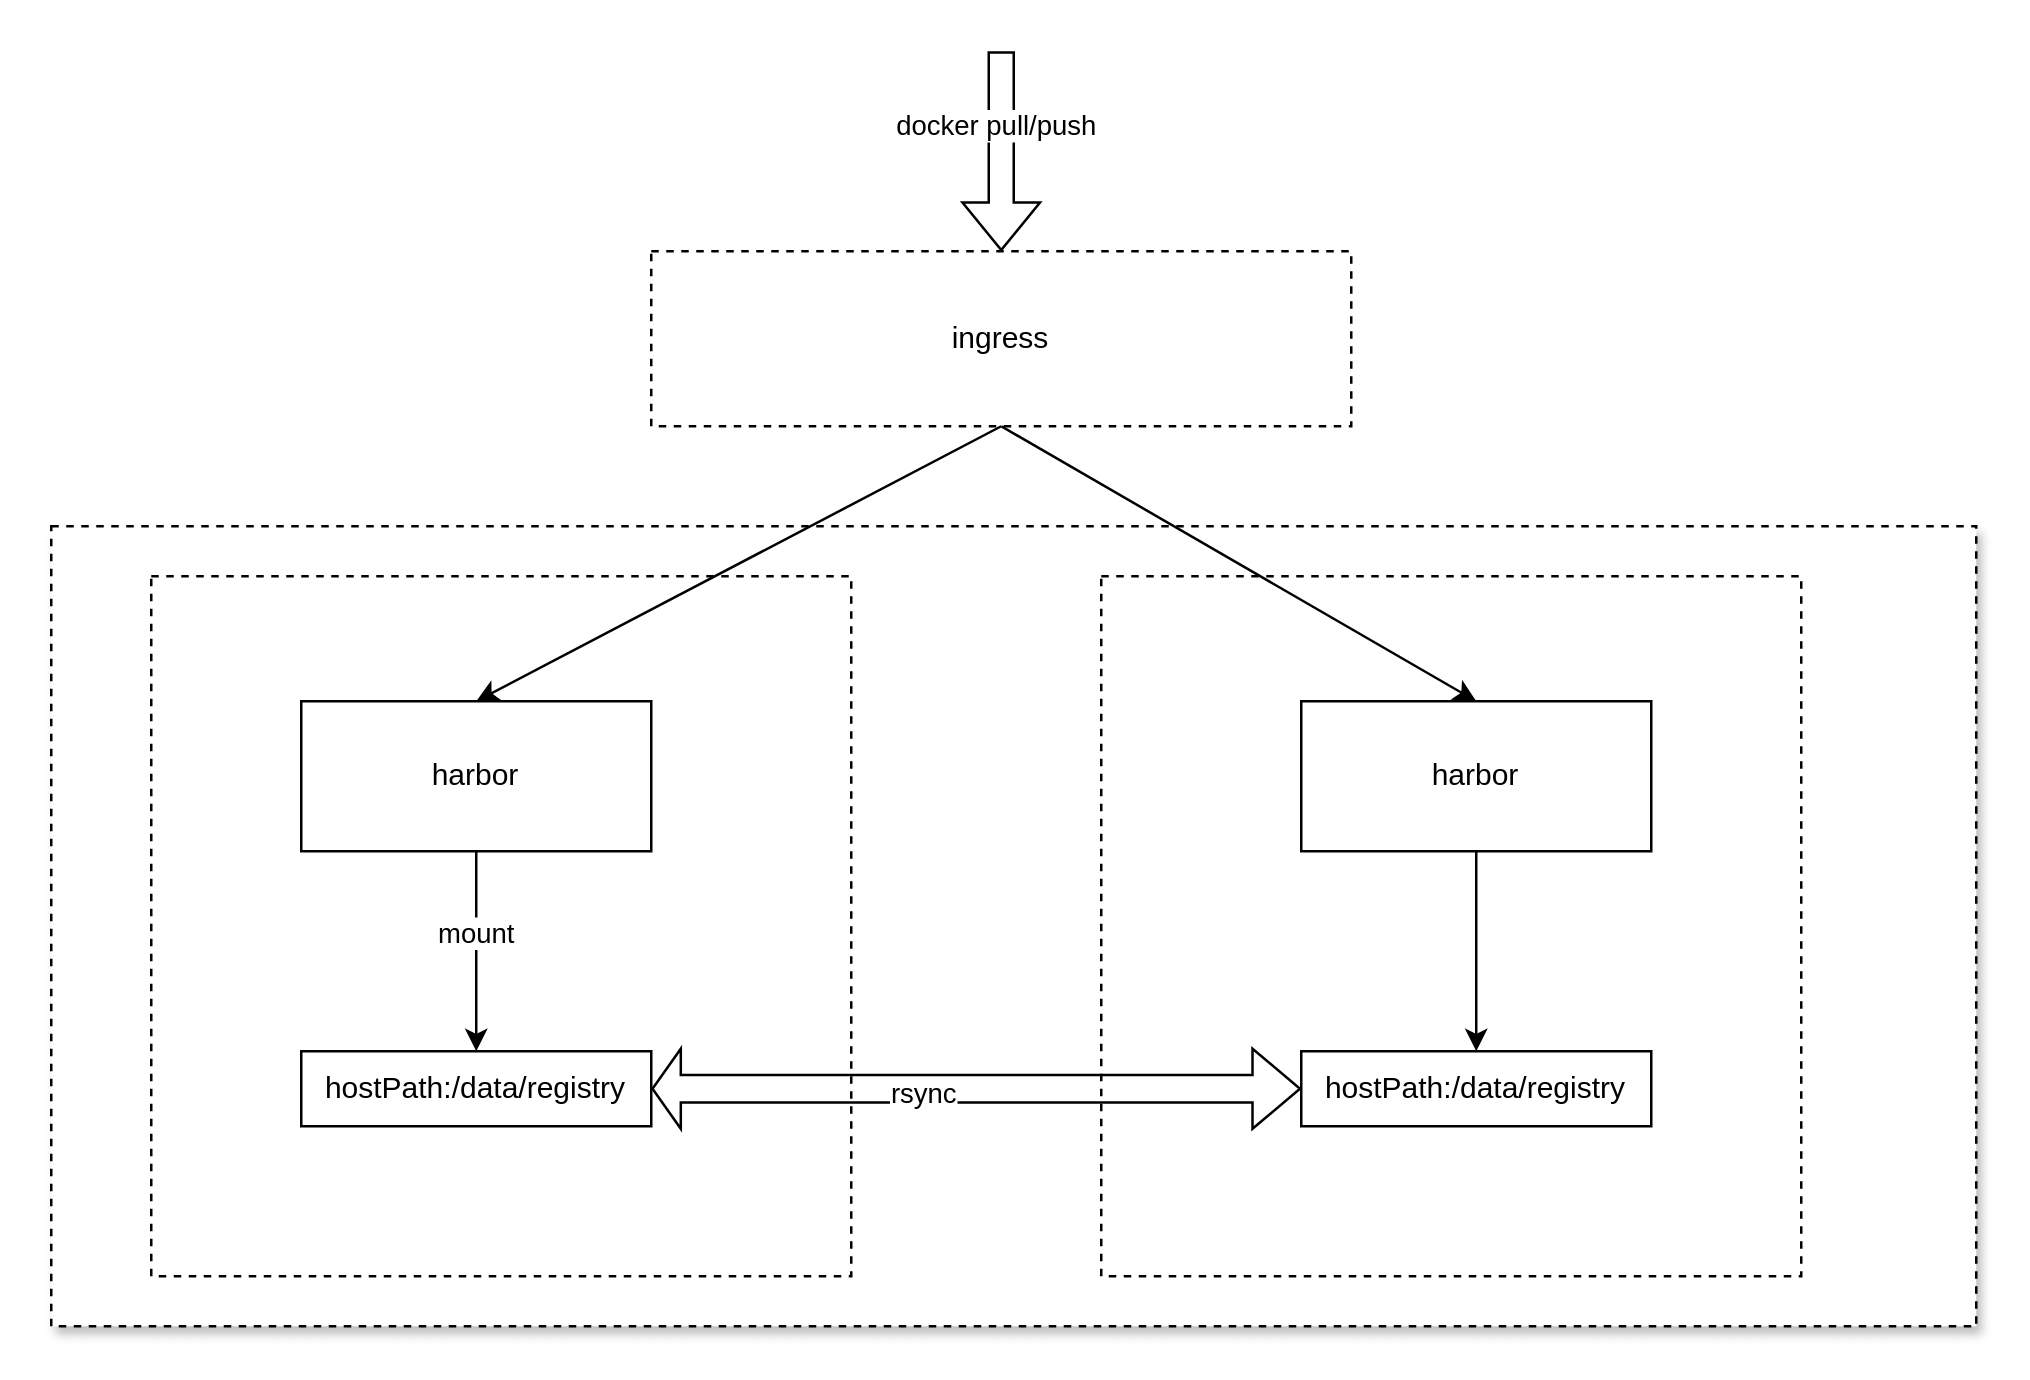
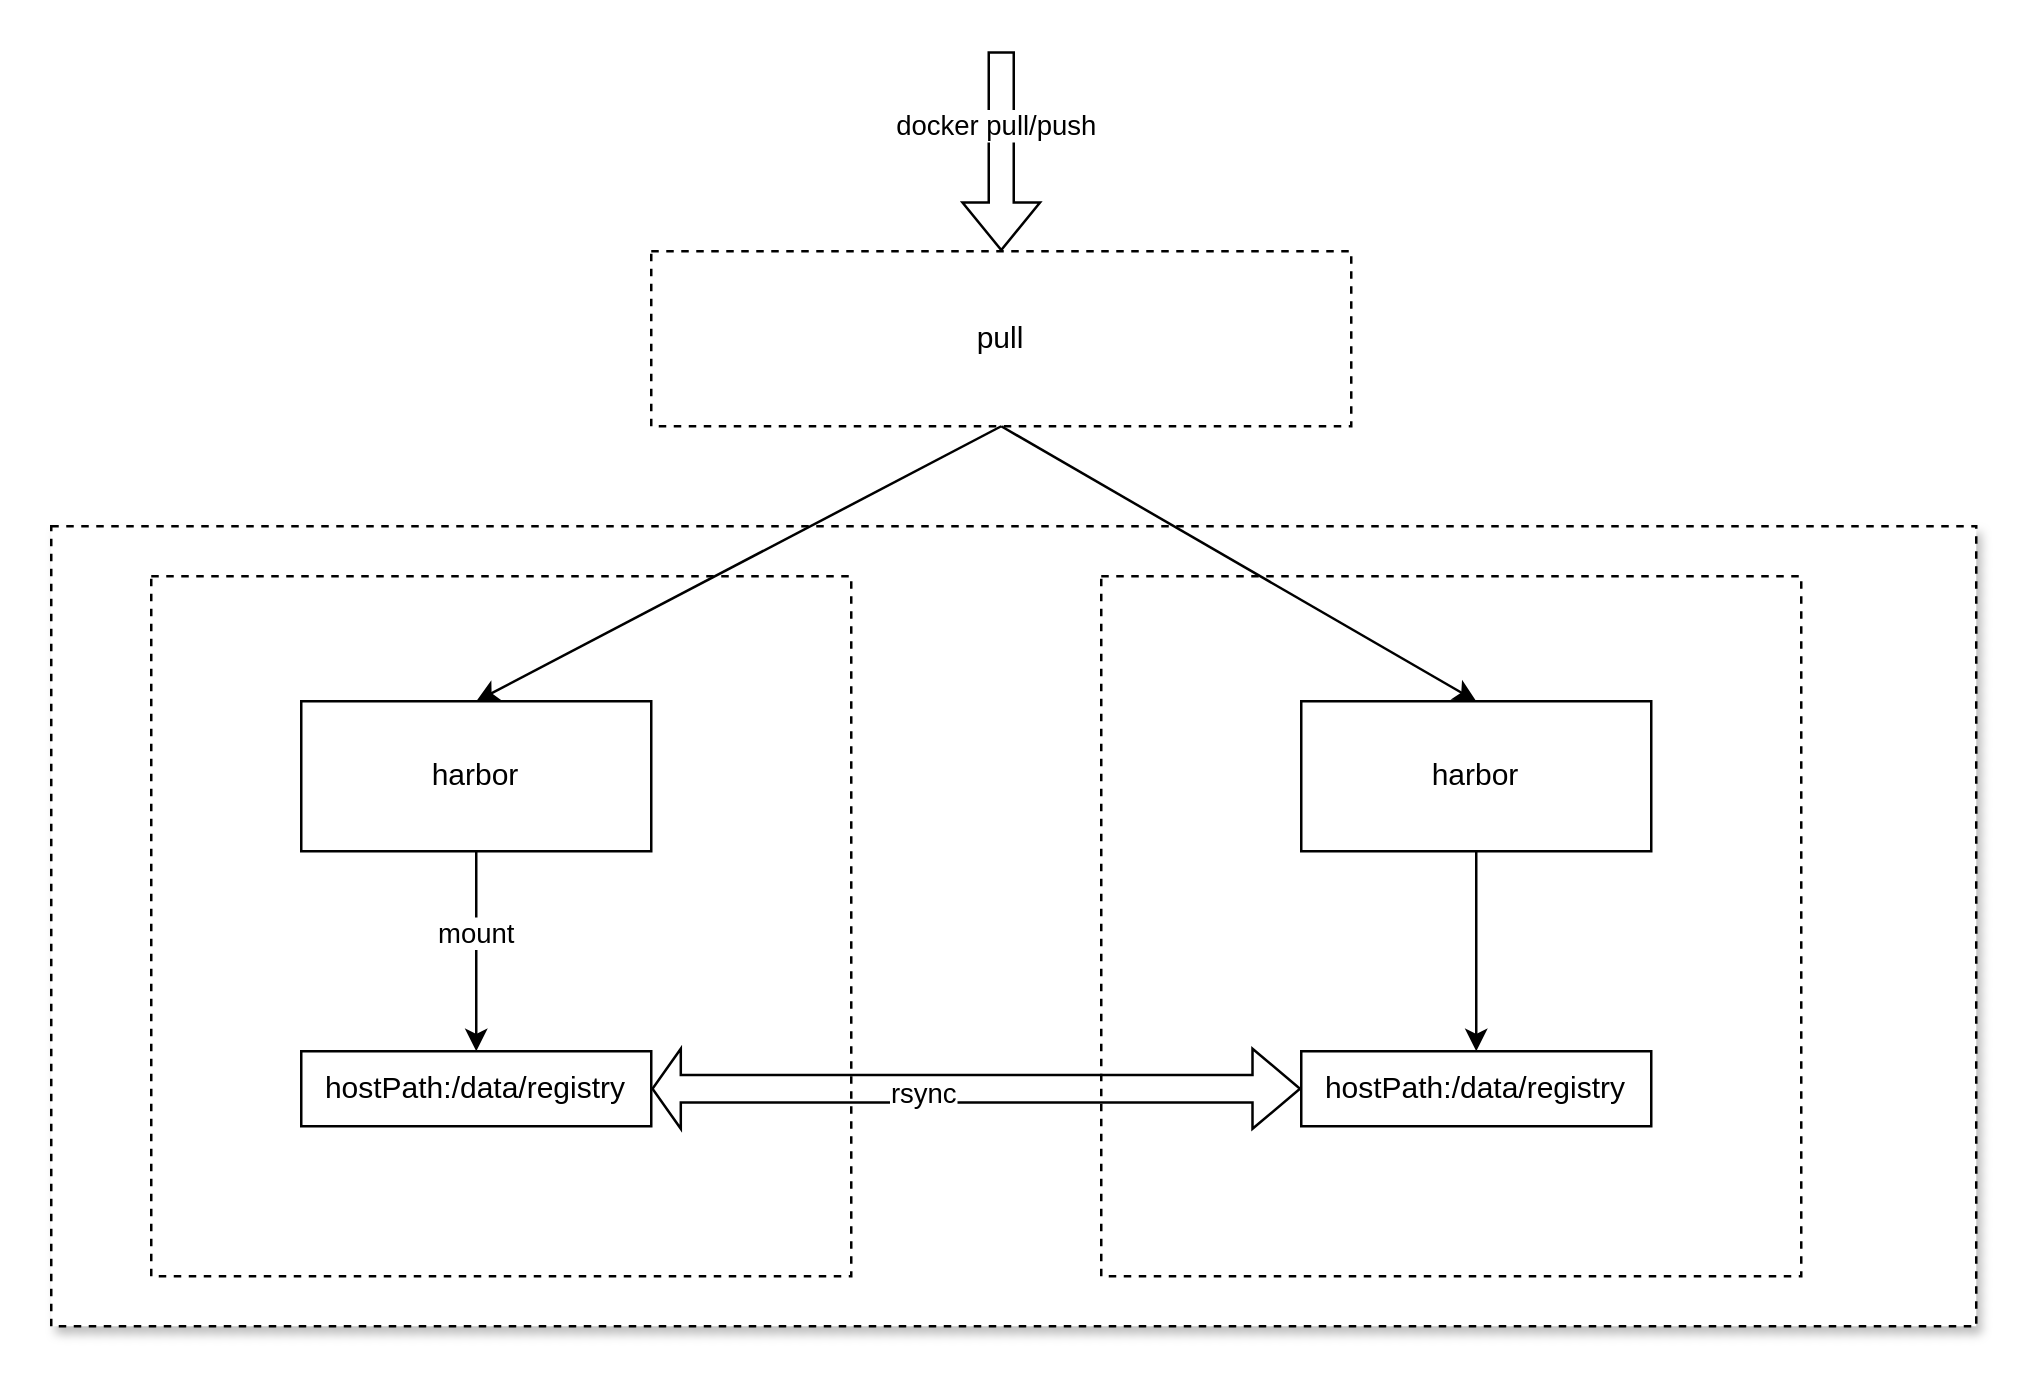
(1001, 339) -> (1001, 339)
